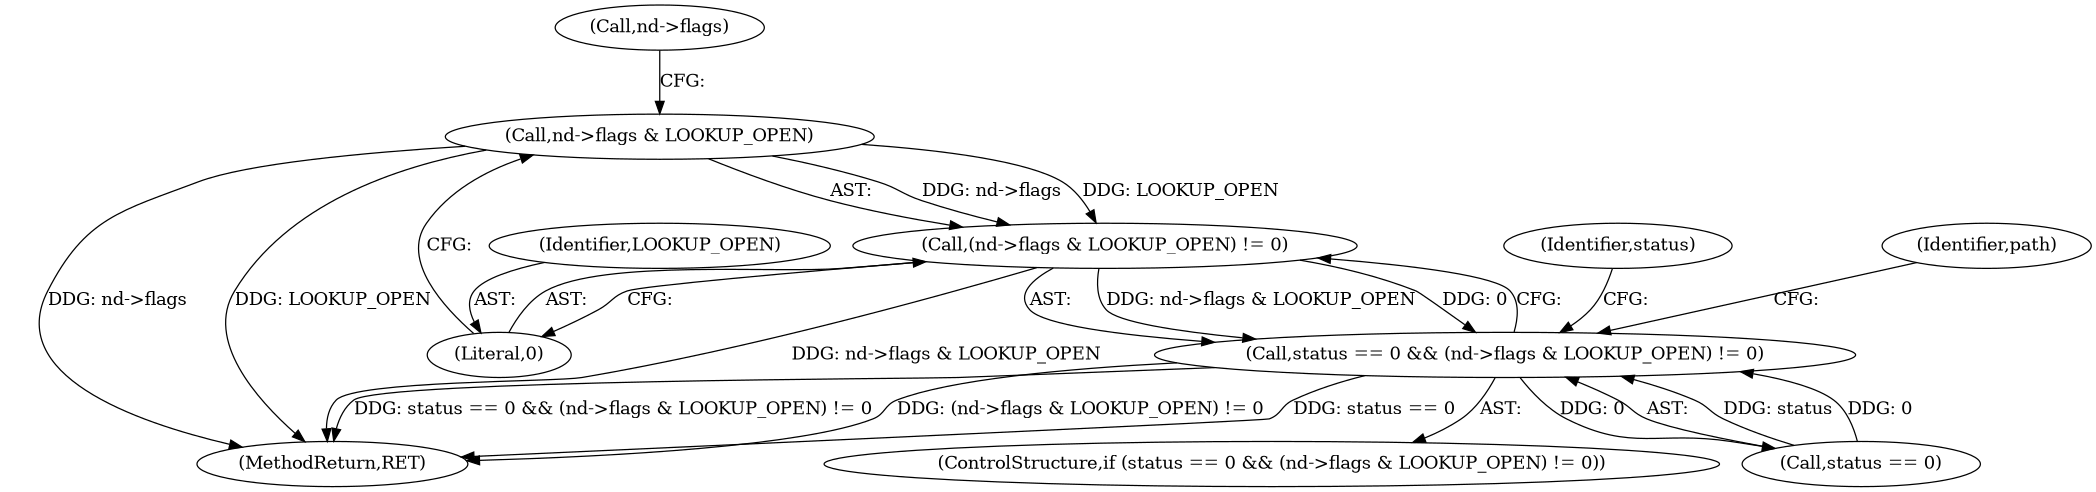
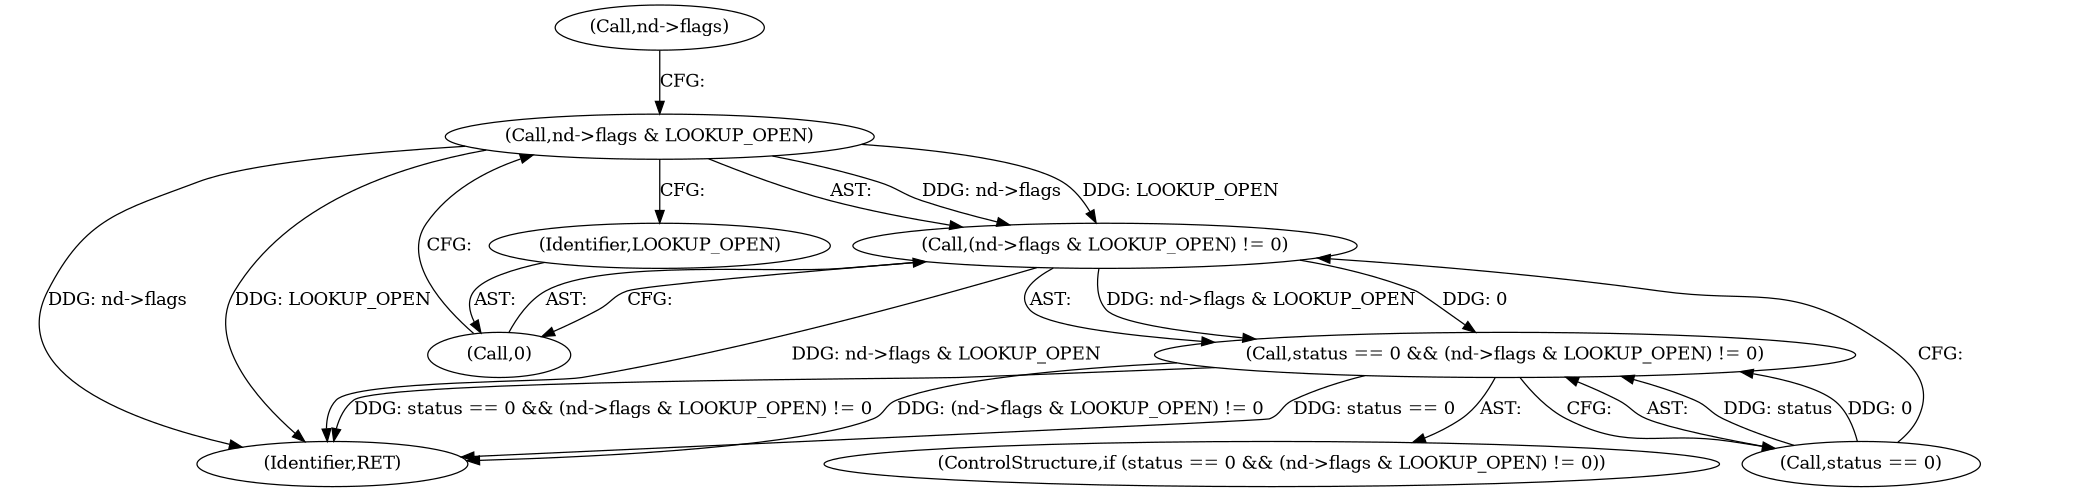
none -> (660, 185)
(1618, 246) -> none
(1987, 246) -> none
(1443, 271) -> (1673, 292)
(499, 355) -> (499, 355)
(1592, 409) -> (1592, 409)
(332, 464) -> (332, 464)
